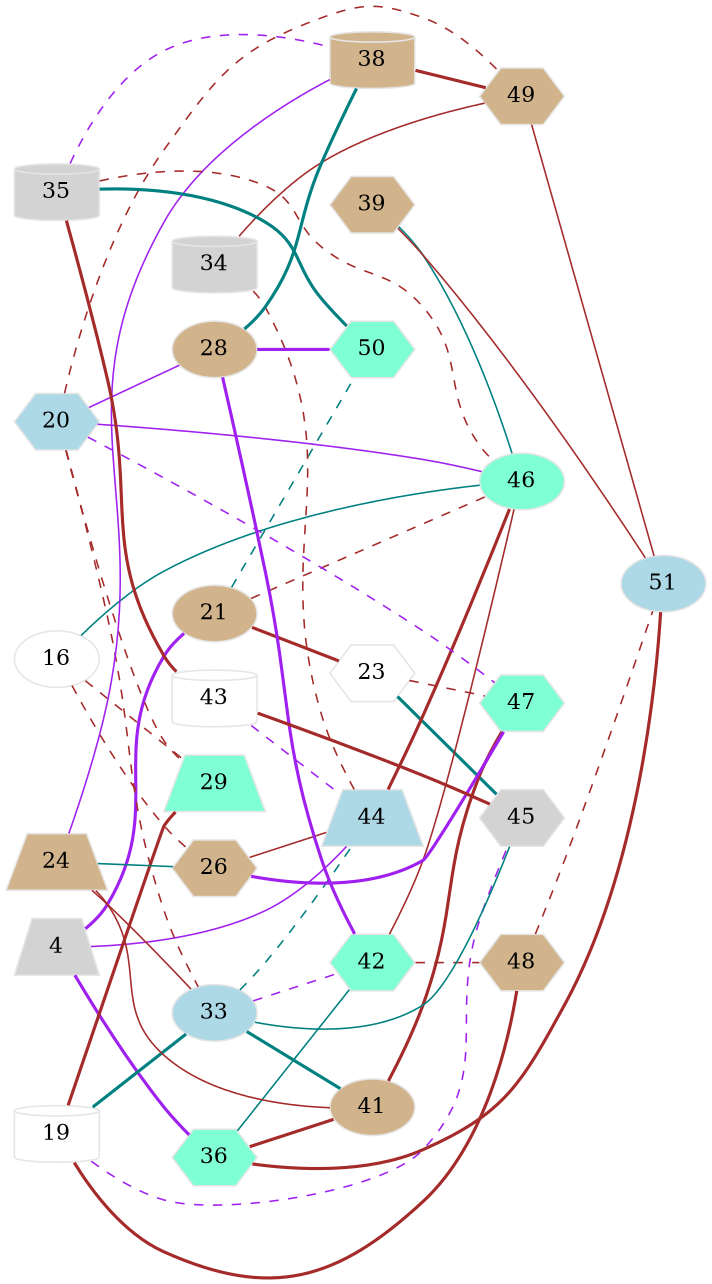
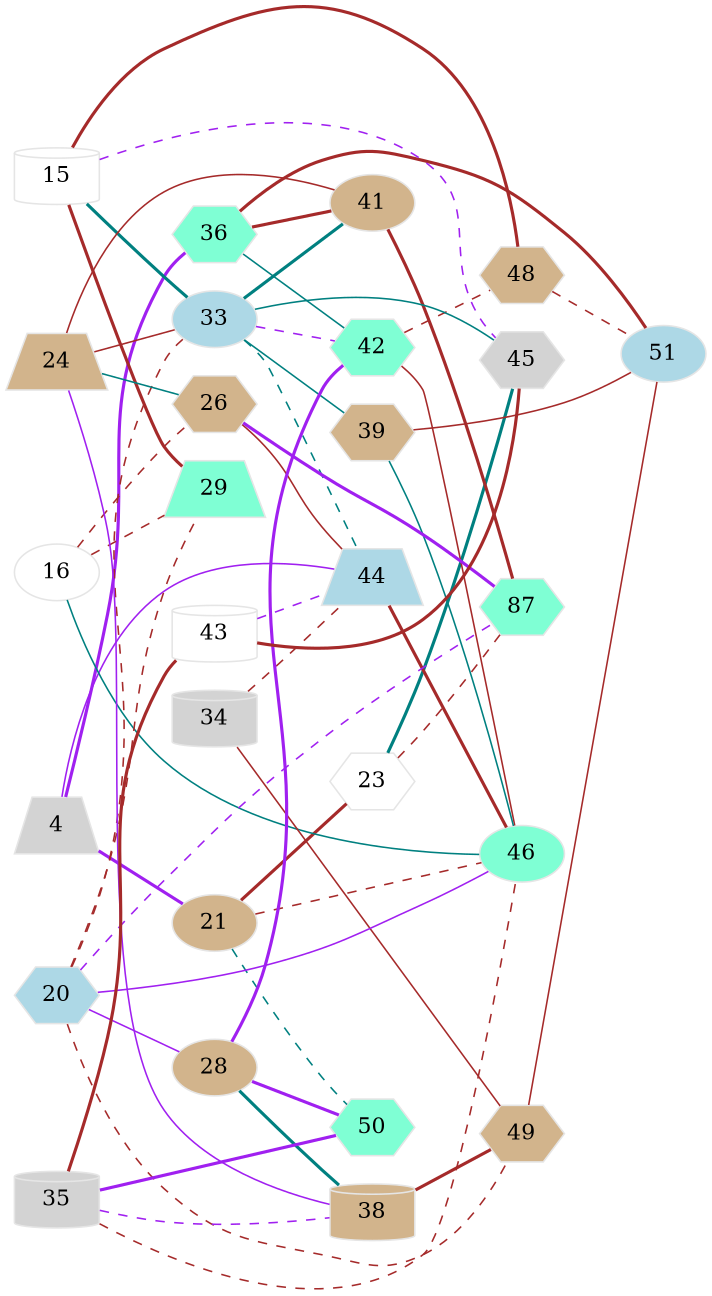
(242, 210) -> (206, 1165)
none -> (294, 376)
(522, 703) -> (522, 607)
(57, 1134) -> (57, 176)
